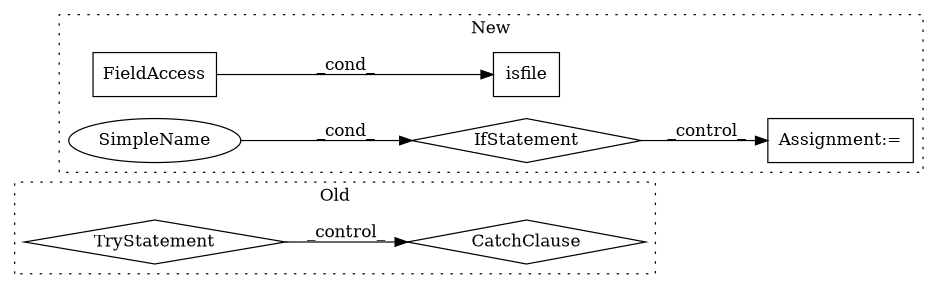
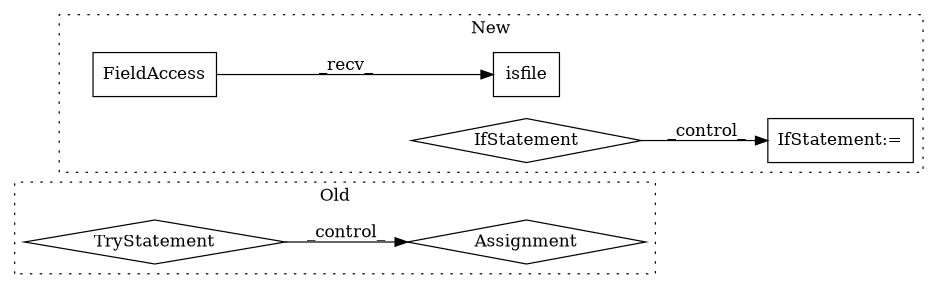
(346, 65) -> (346, 65)
(155, 141) -> none
(841, 141) -> (841, 141)
(526, 242) -> (526, 242)
